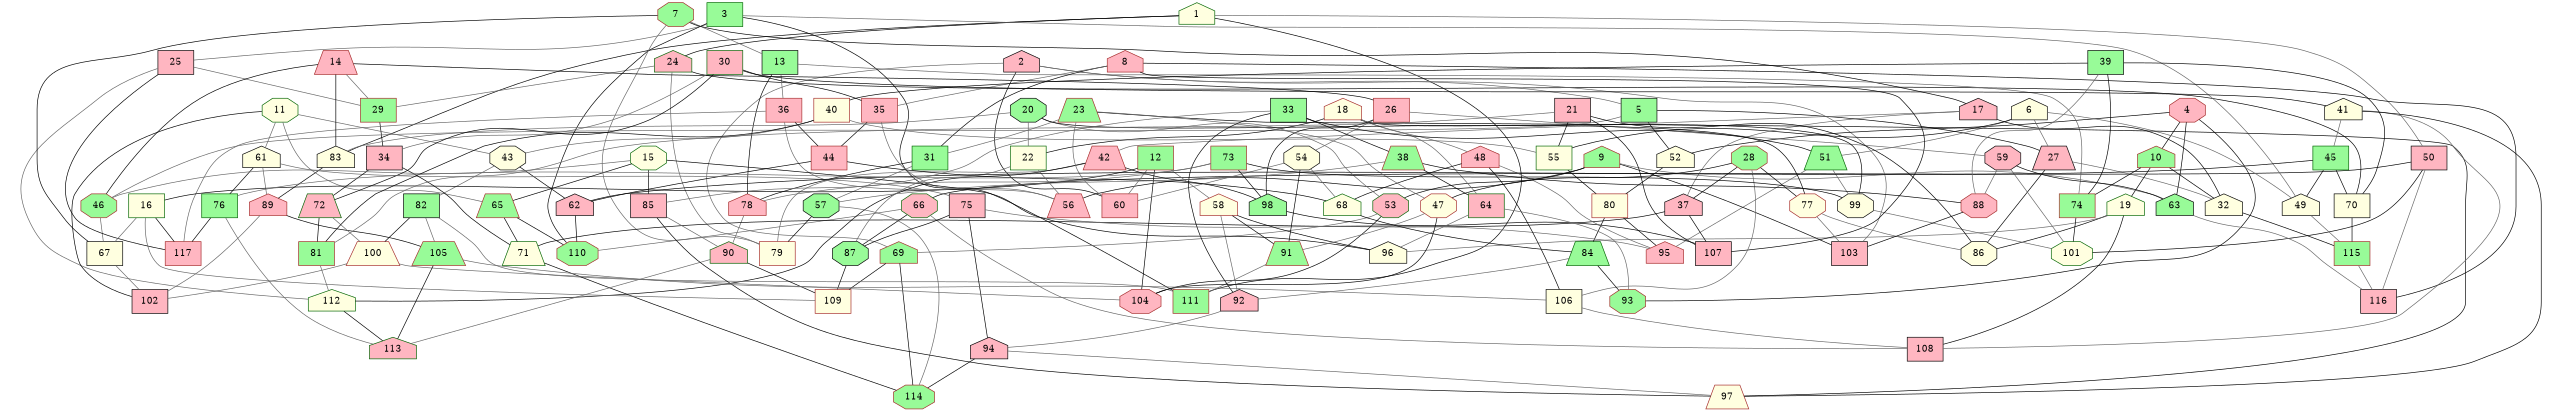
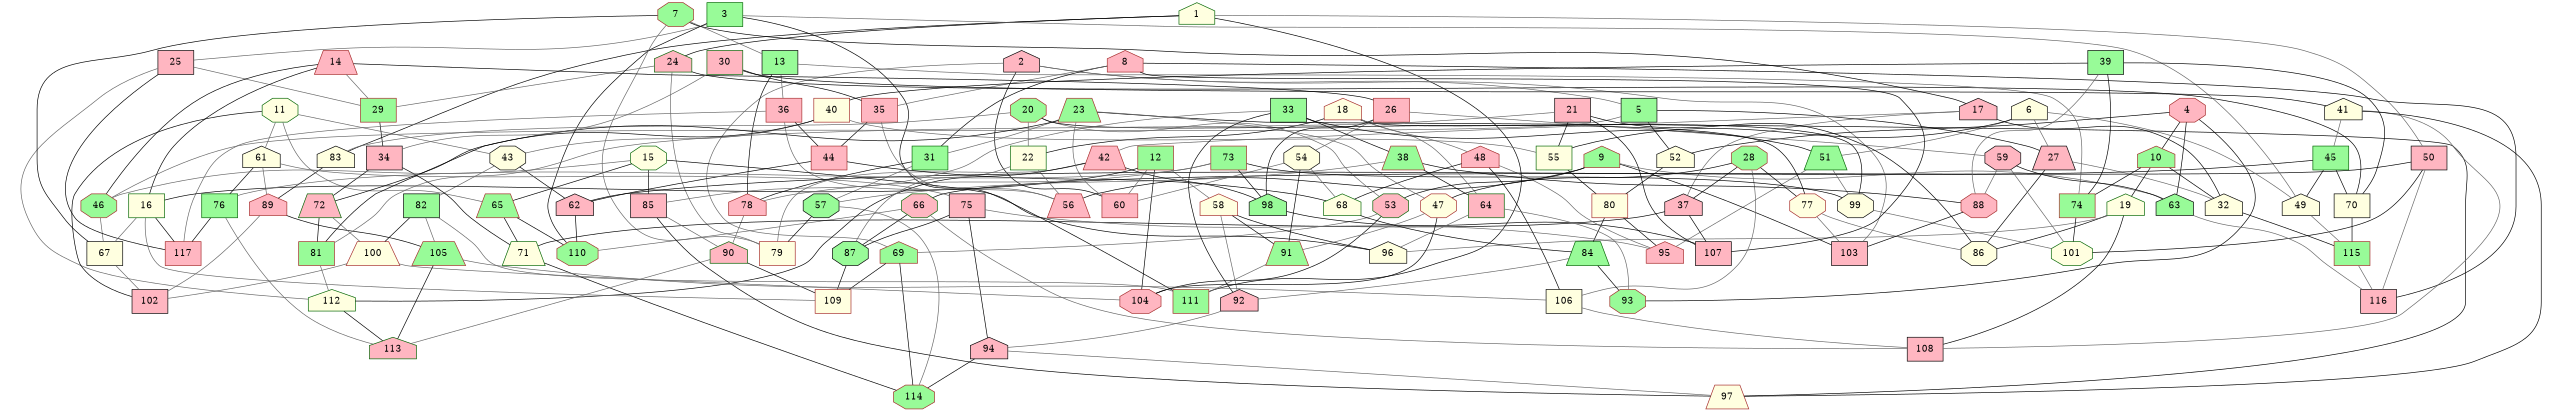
(336, 110) -> (217, 111)
(1028, 110) -> (1028, 110)
(423, 151) -> (821, 138)
